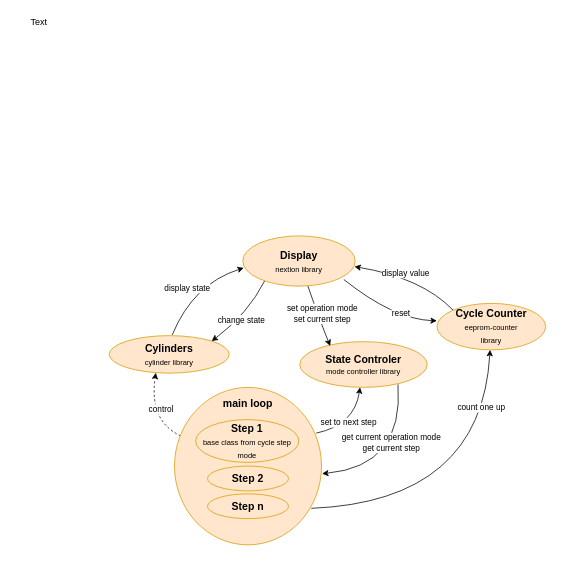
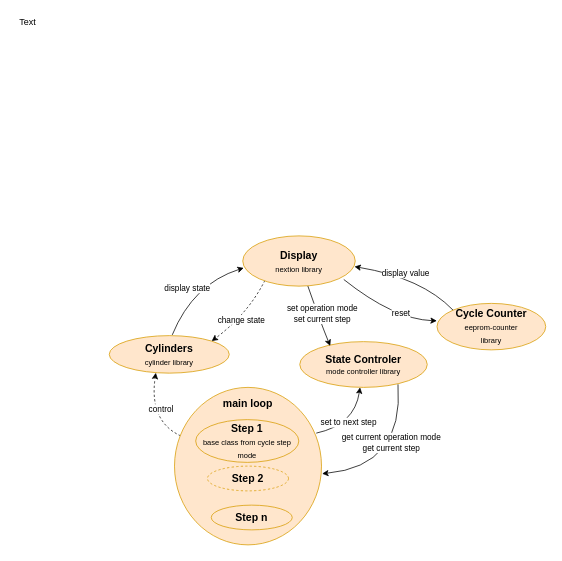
(38, 22) -> (27, 22)
(254, 298) -> (254, 298)
(248, 479) -> (248, 479)
(380, 497) -> none
(248, 506) -> (252, 518)
